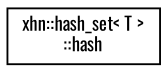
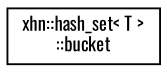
(84, 36) -> (84, 36)
